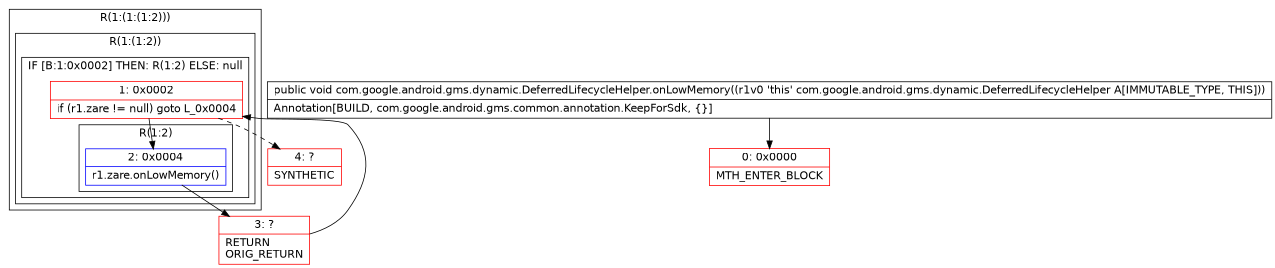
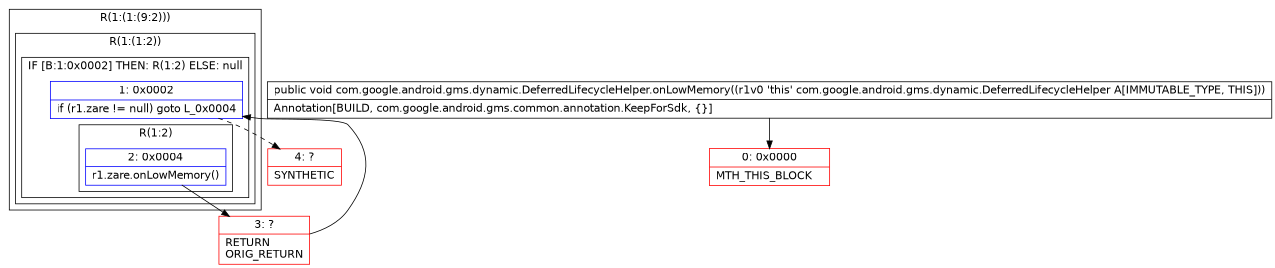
(135, 18) -> (135, 18)
(146, 100) -> (146, 100)
(151, 130) -> none
(770, 176) -> (764, 176)
